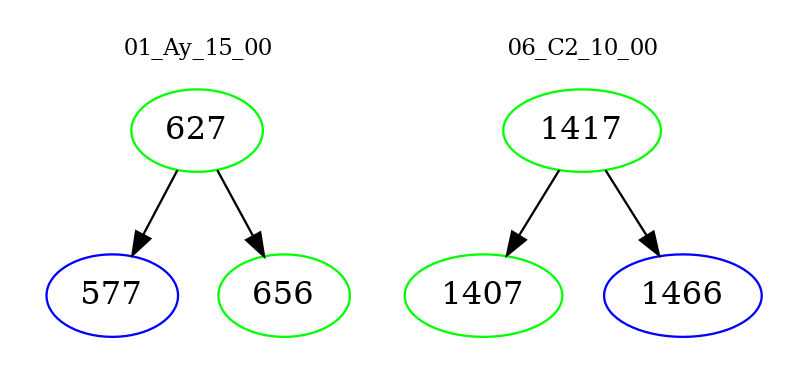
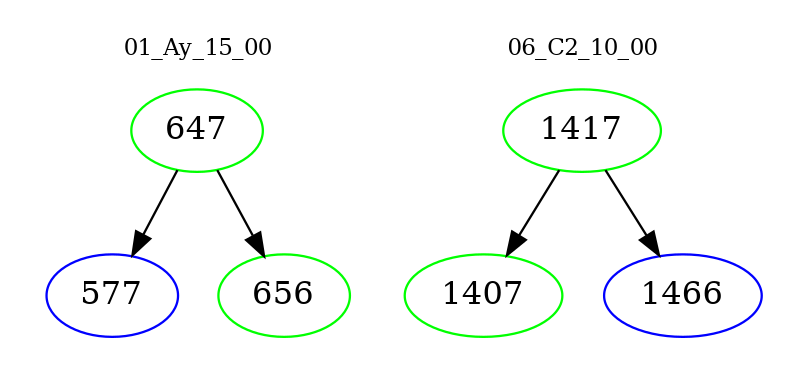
(197, 131) -> (197, 131)
